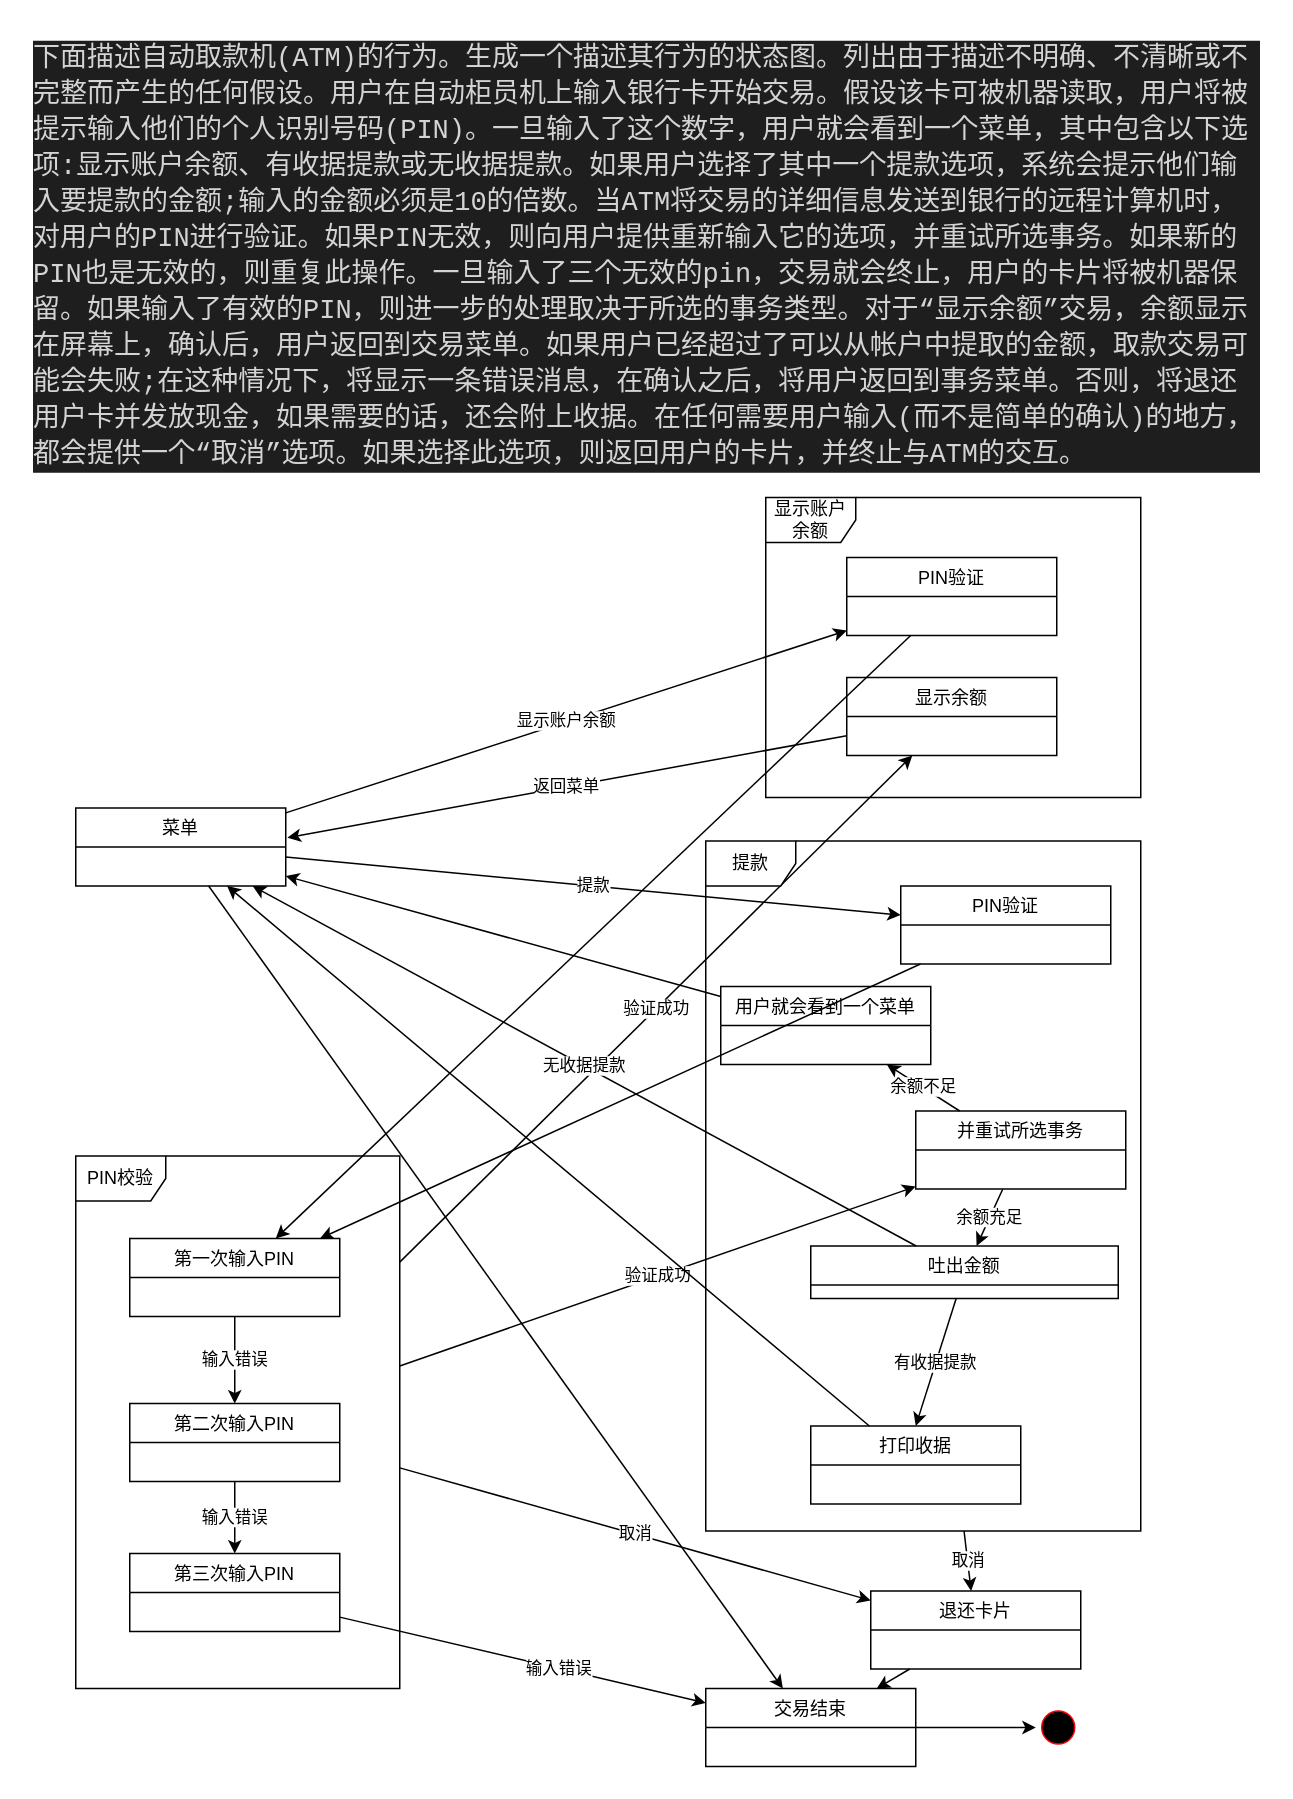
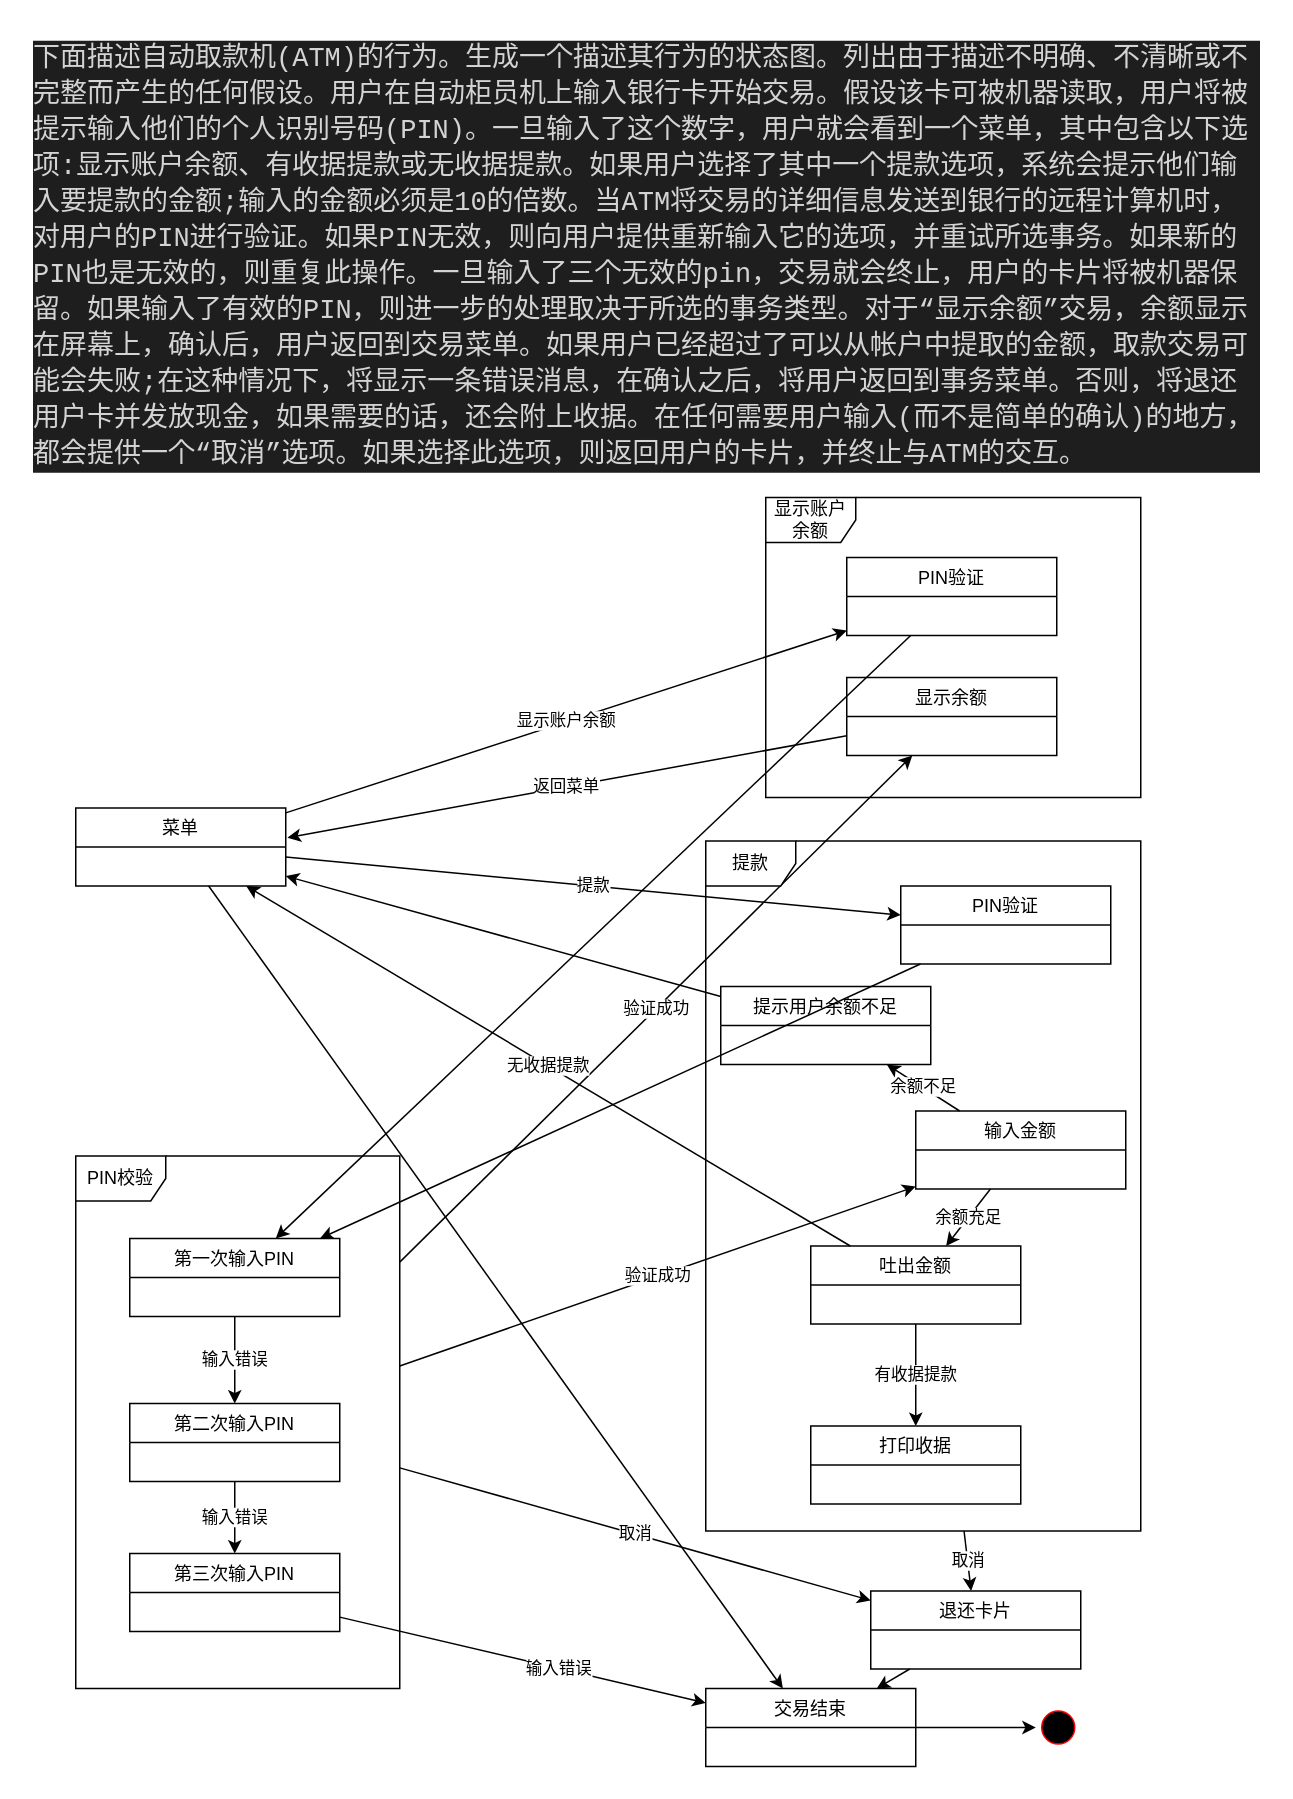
(825, 1007) -> (825, 1007)
(1020, 1131) -> (1020, 1131)
(551, 1158) -> none
(965, 1272) -> (916, 1285)
